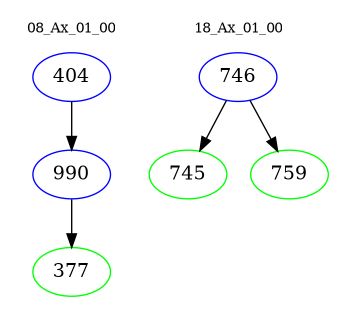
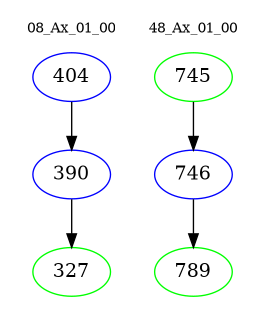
(239, 29) -> (193, 29)
(216, 119) -> (193, 119)
(72, 175) -> (72, 175)
(289, 175) -> (193, 272)
(72, 272) -> (72, 272)
